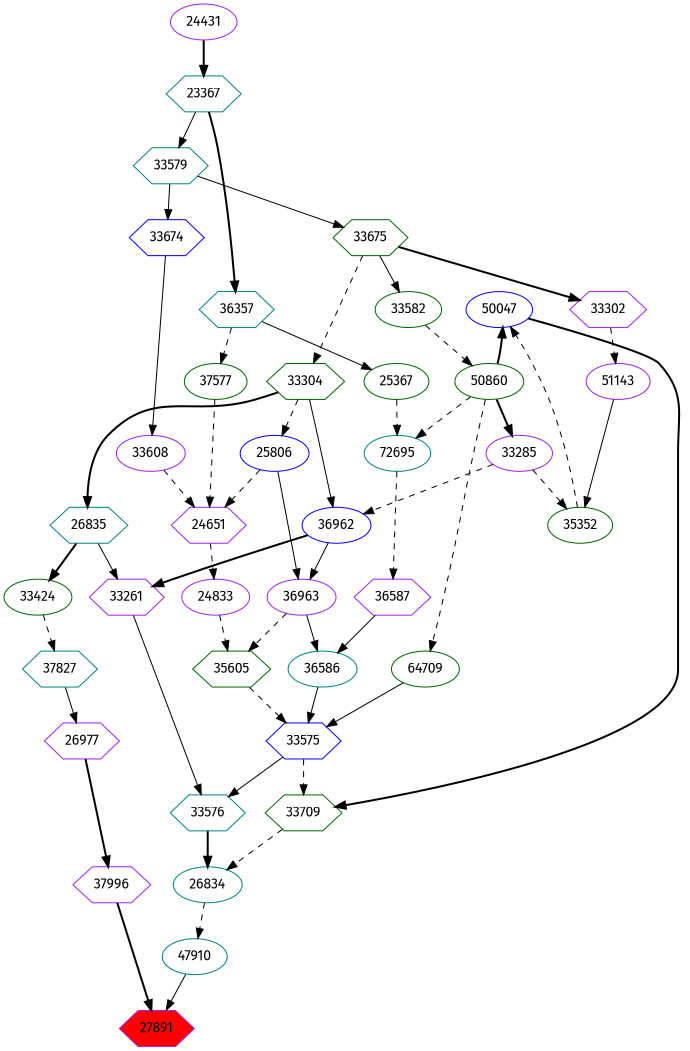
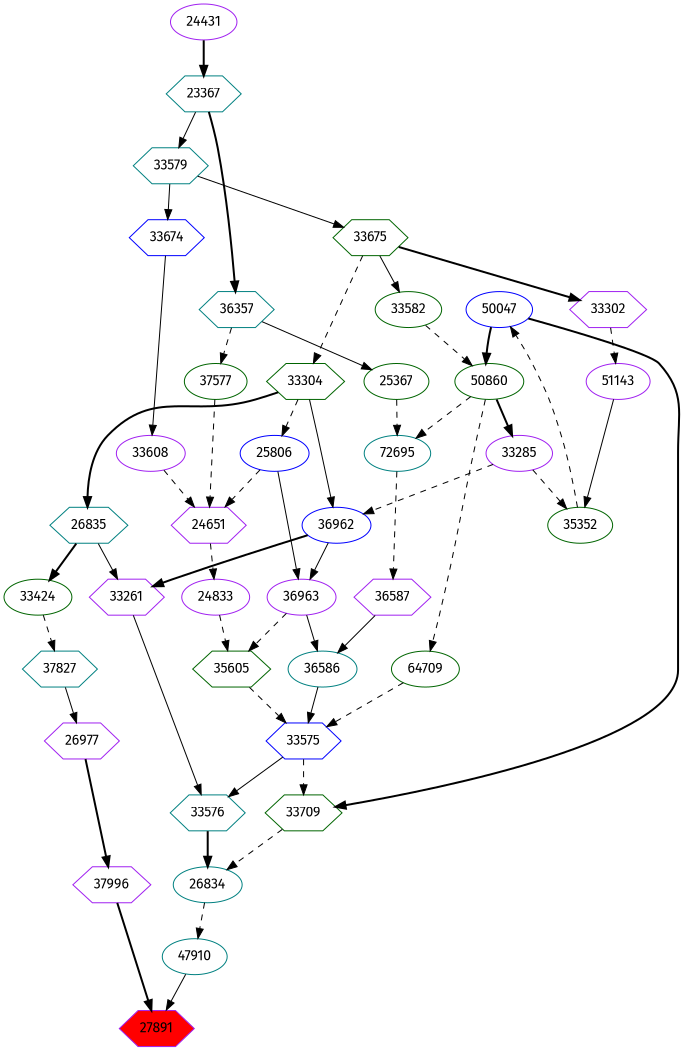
(500, 351) -> (488, 340)
(369, 702) -> (369, 702)
